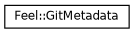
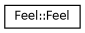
(67, 17) -> (42, 17)
